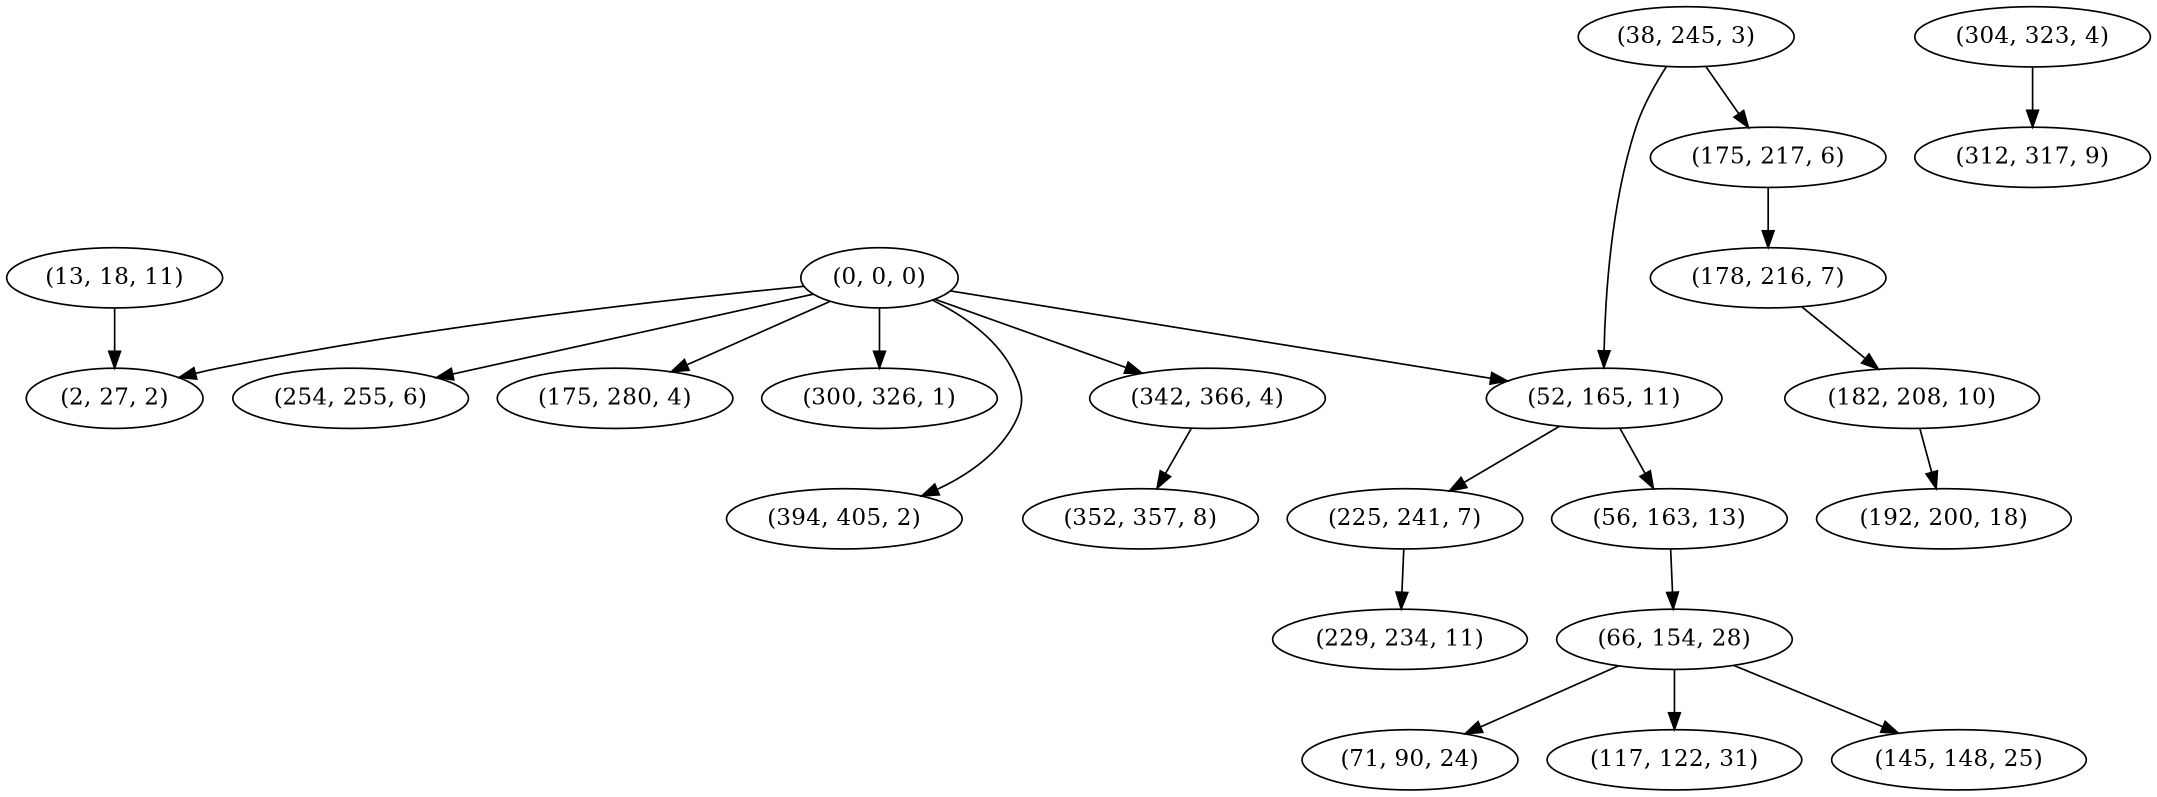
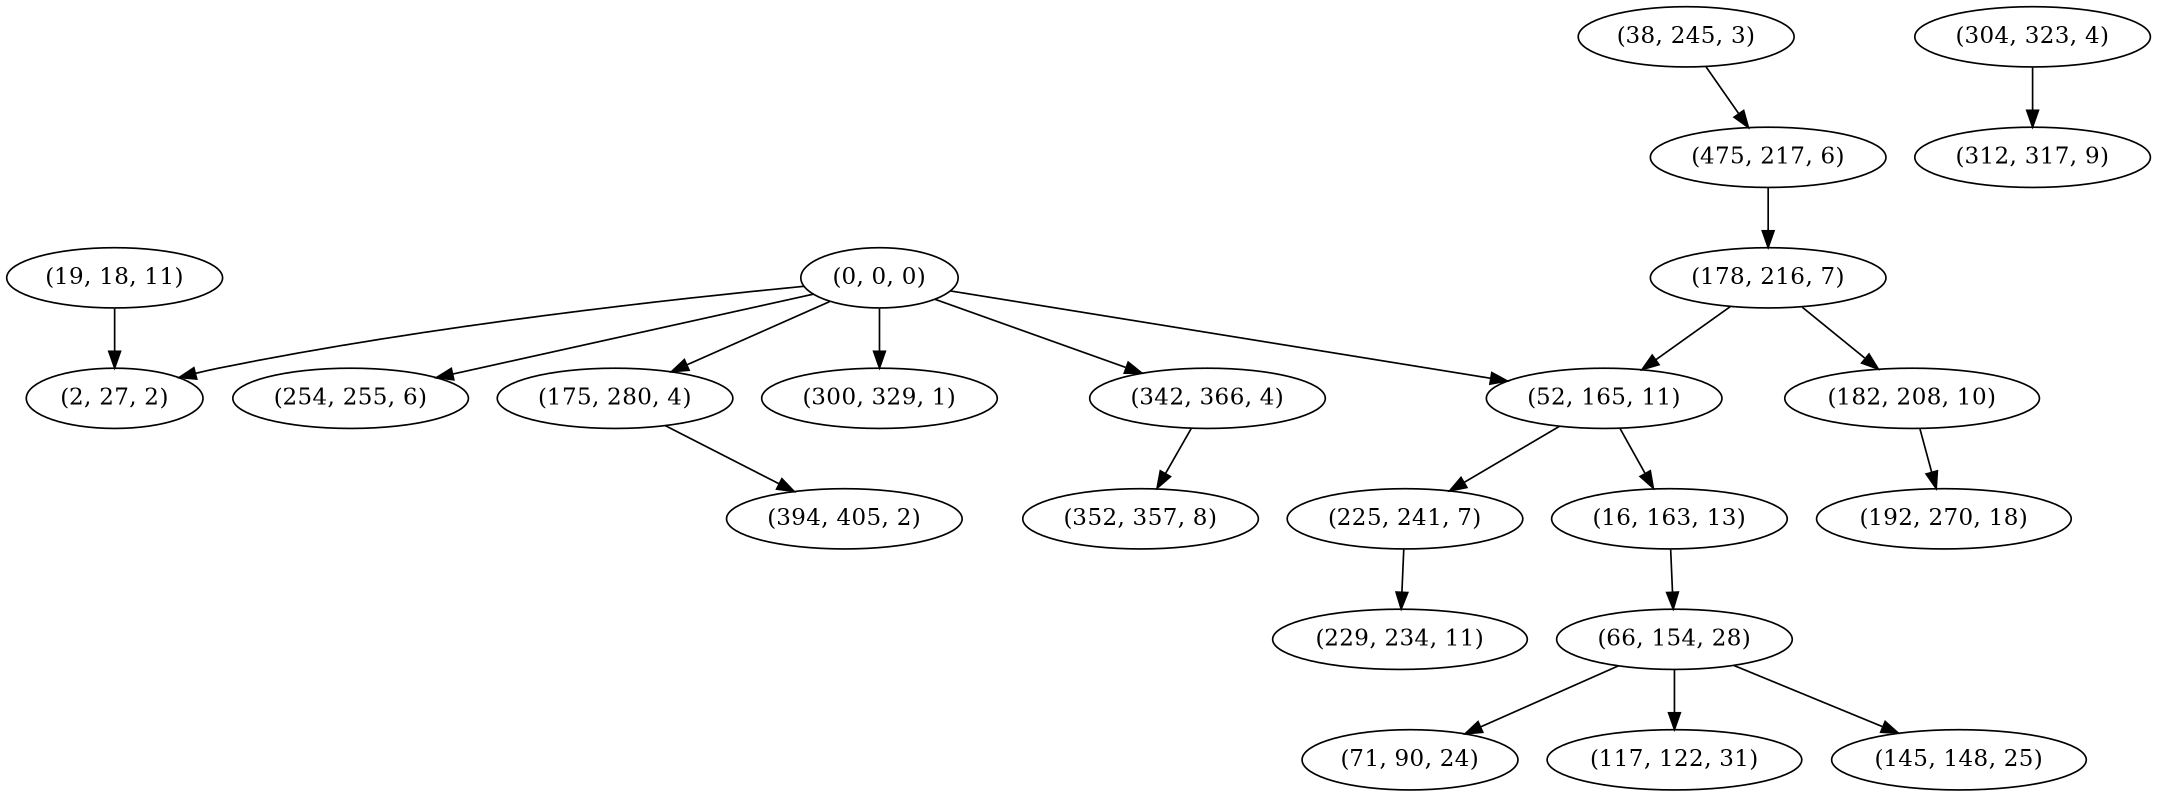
(1768, 157) -> (1768, 157)
(1618, 204) -> (1693, 333)
(115, 278) -> (115, 278)
(1021, 394) -> (722, 455)
(879, 398) -> (879, 398)
(1669, 519) -> (1669, 519)
(1944, 519) -> (1944, 519)
